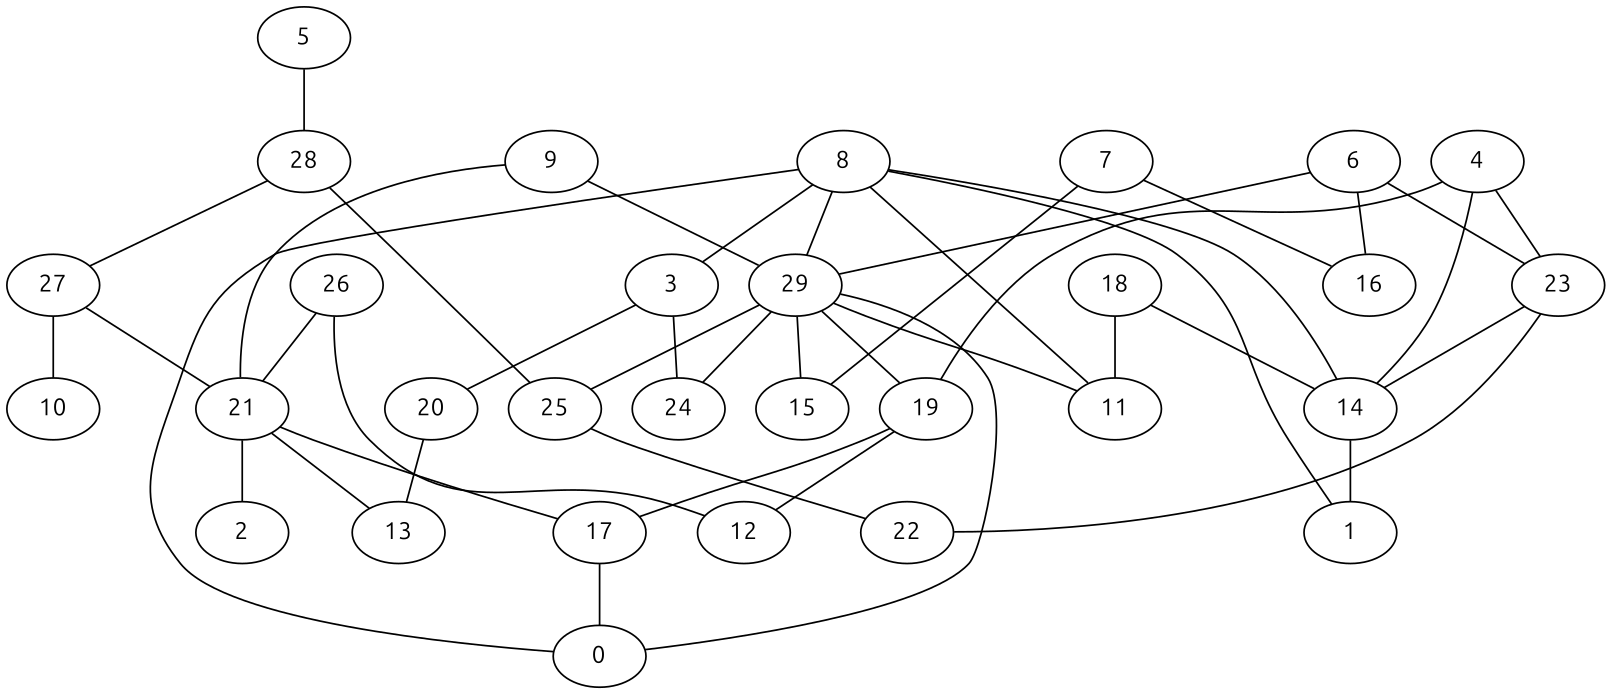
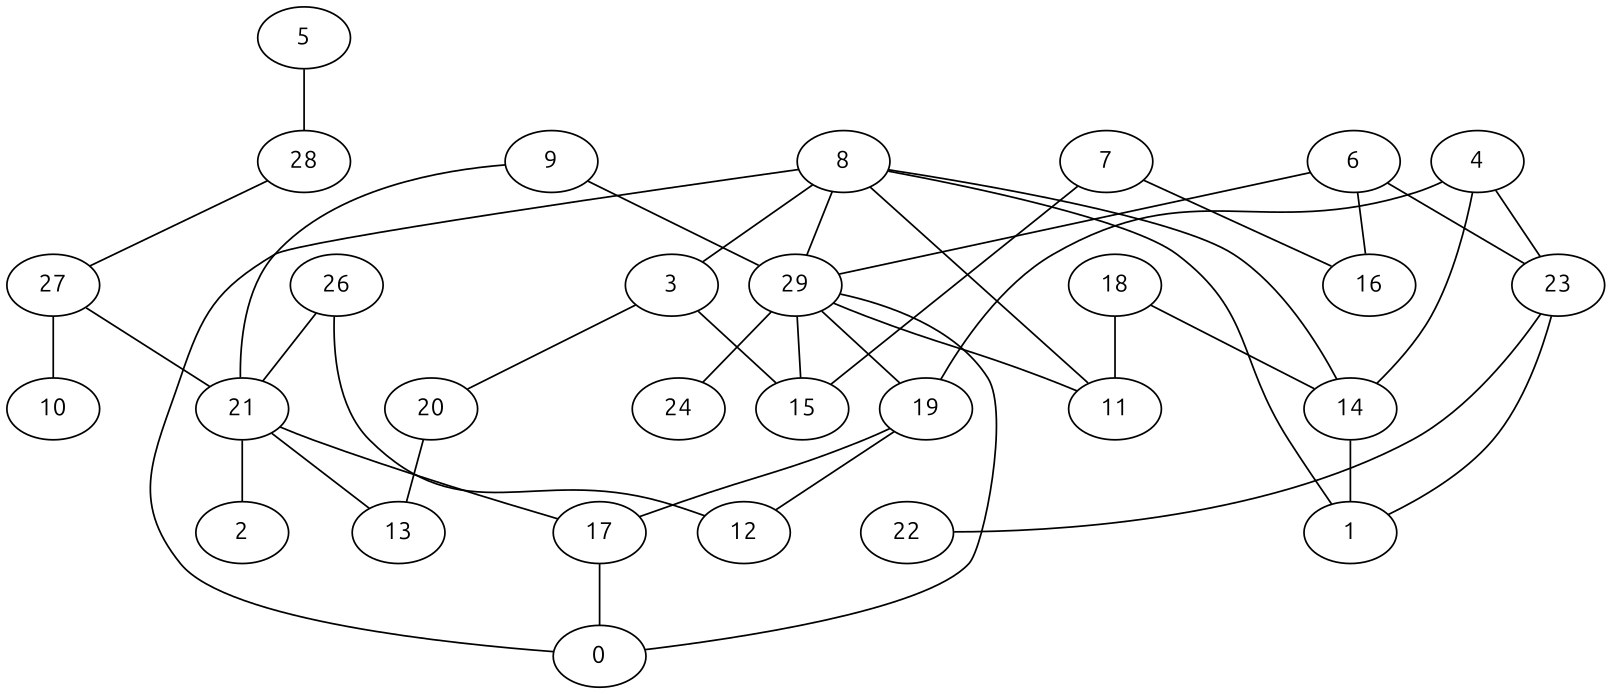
(675, 335) -> (729, 340)
(1454, 347) -> (1495, 437)
(555, 409) -> none
